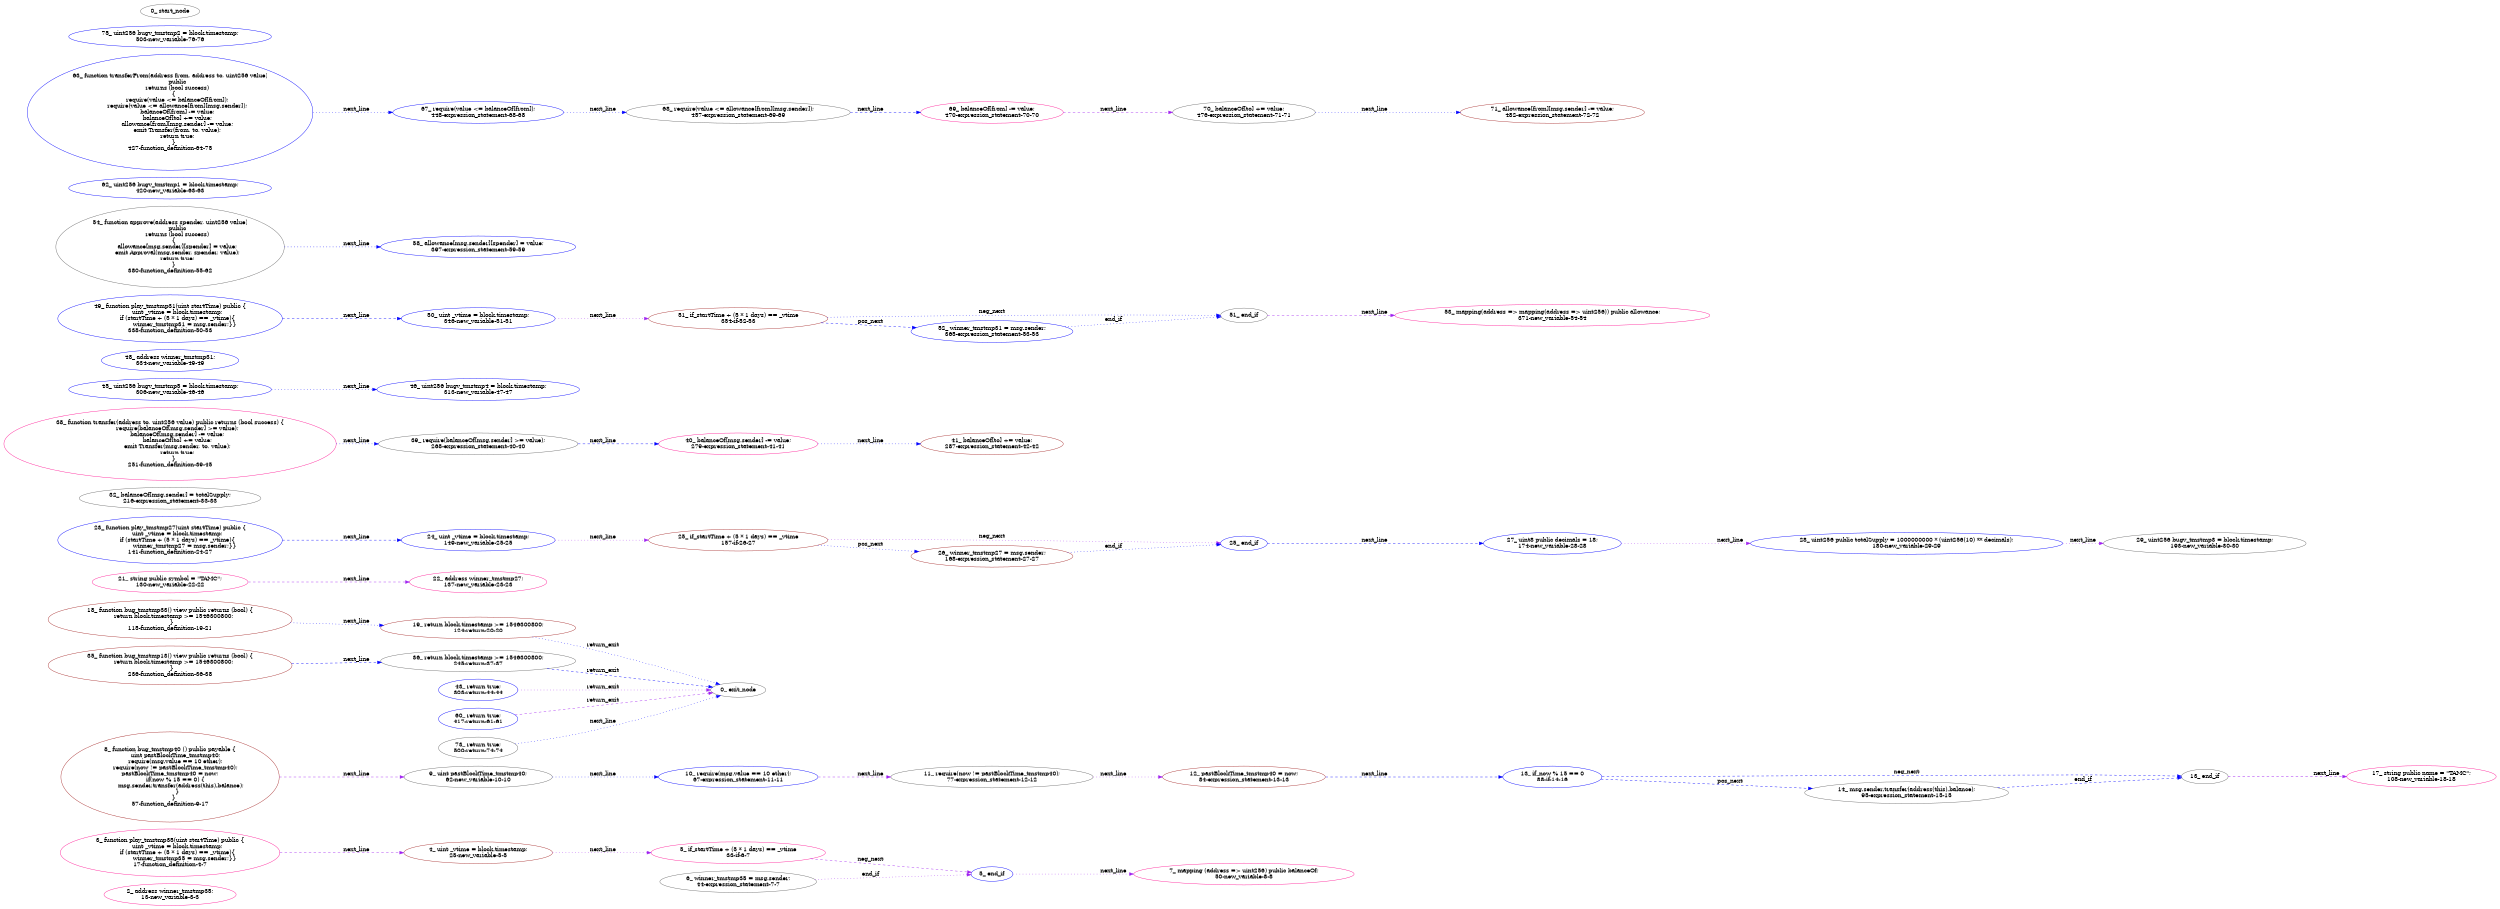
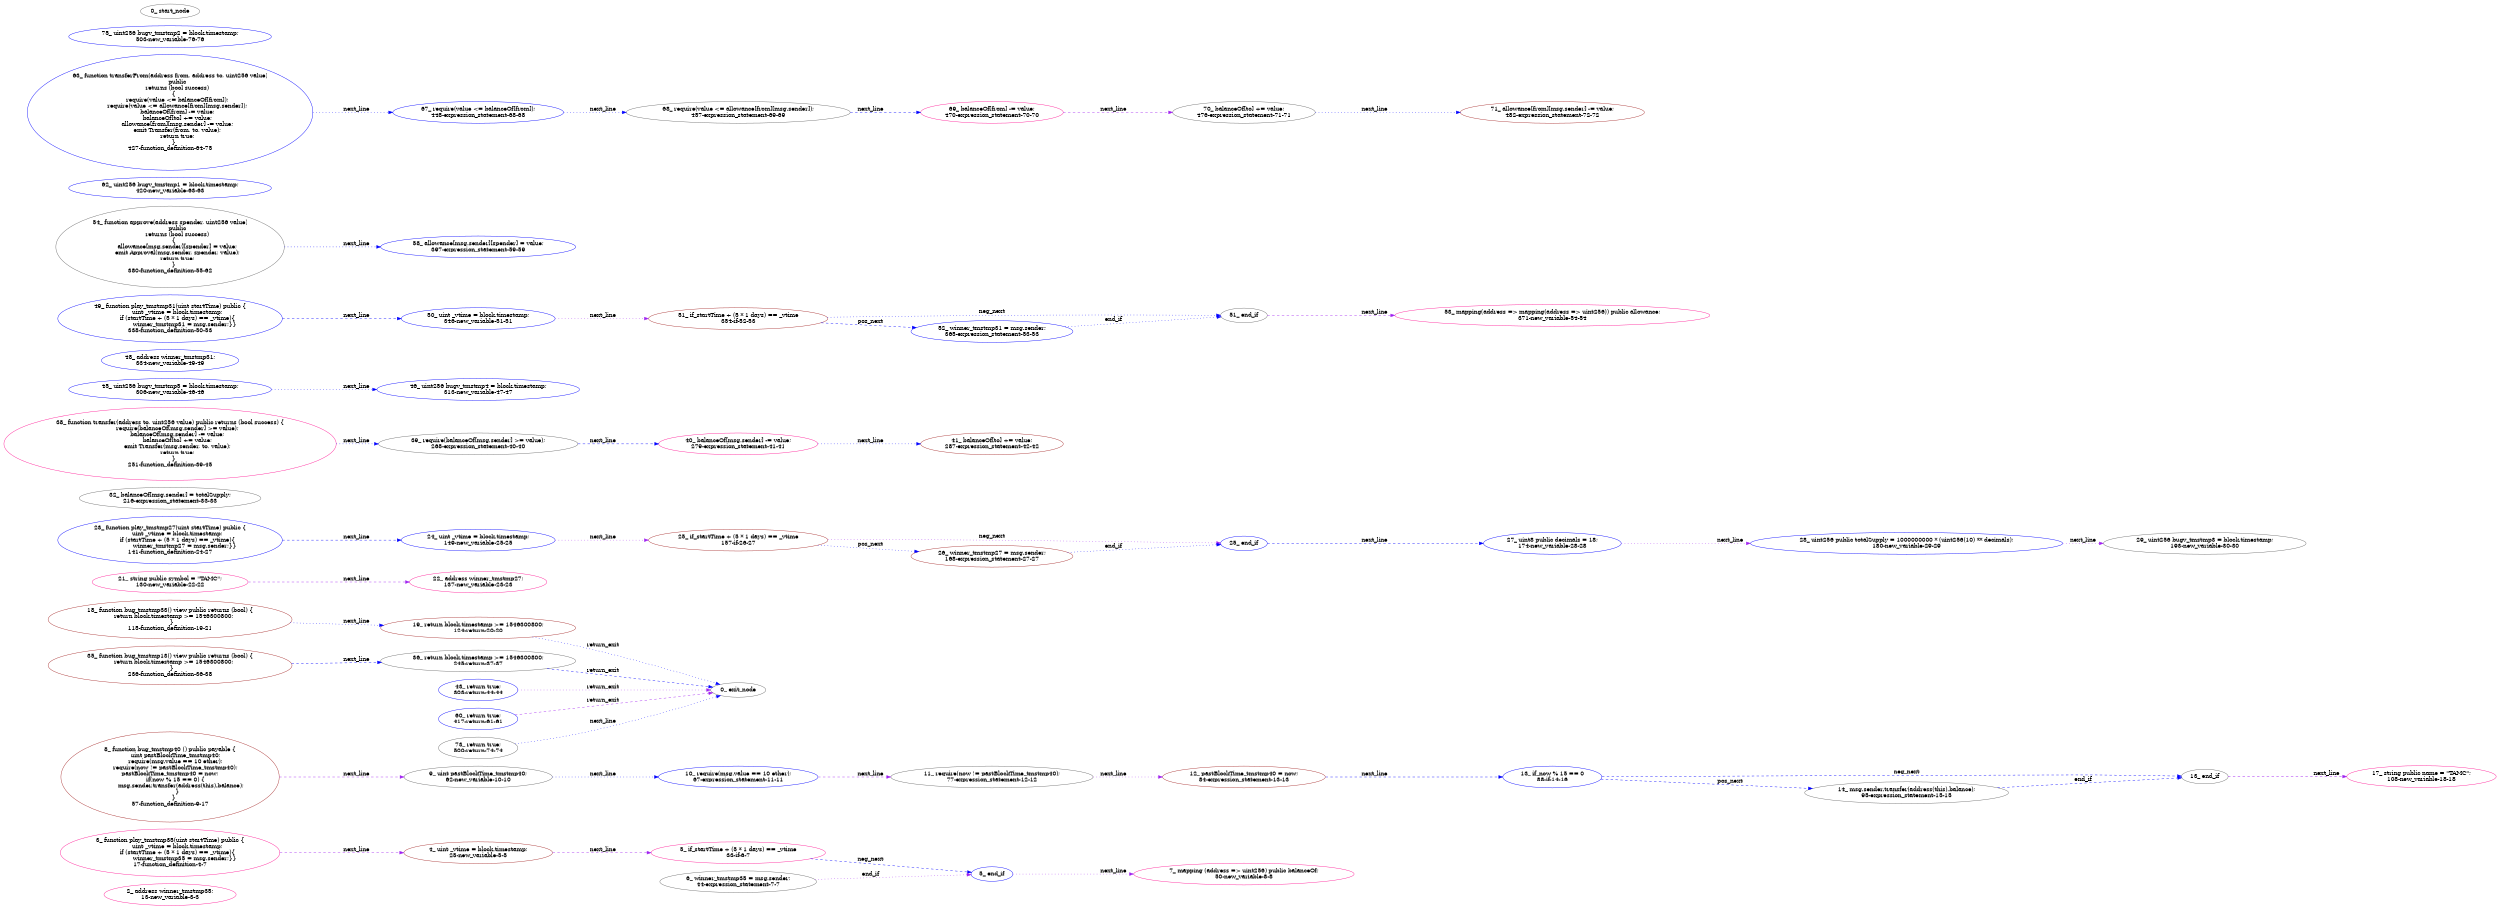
(600, 853) -> (600, 853)
(889, 865) -> (889, 865)
